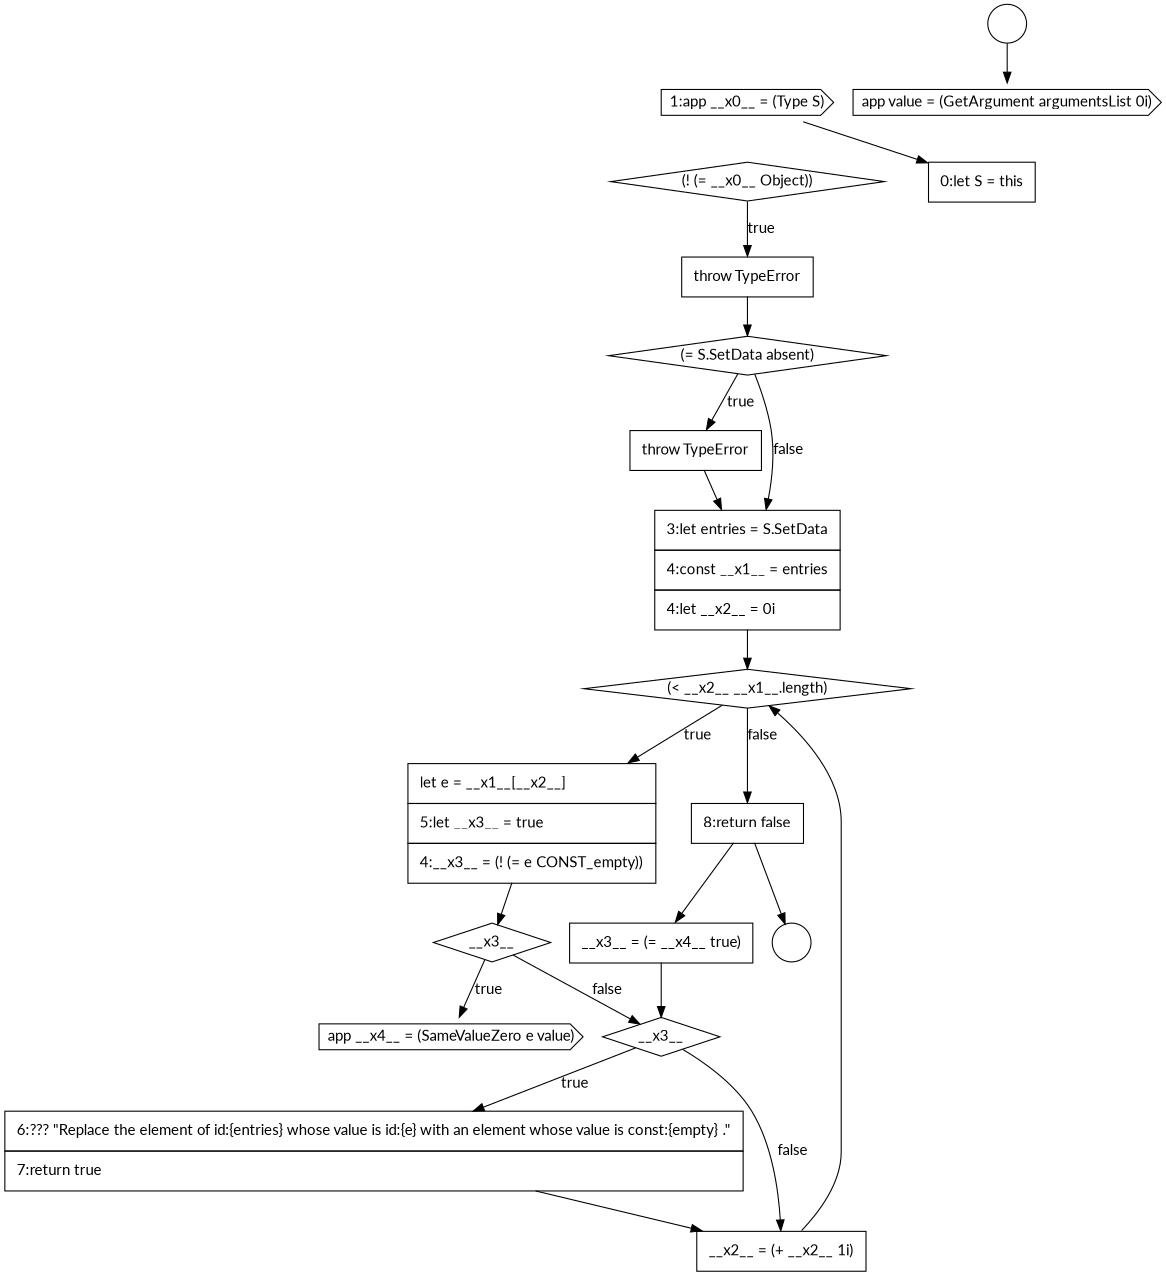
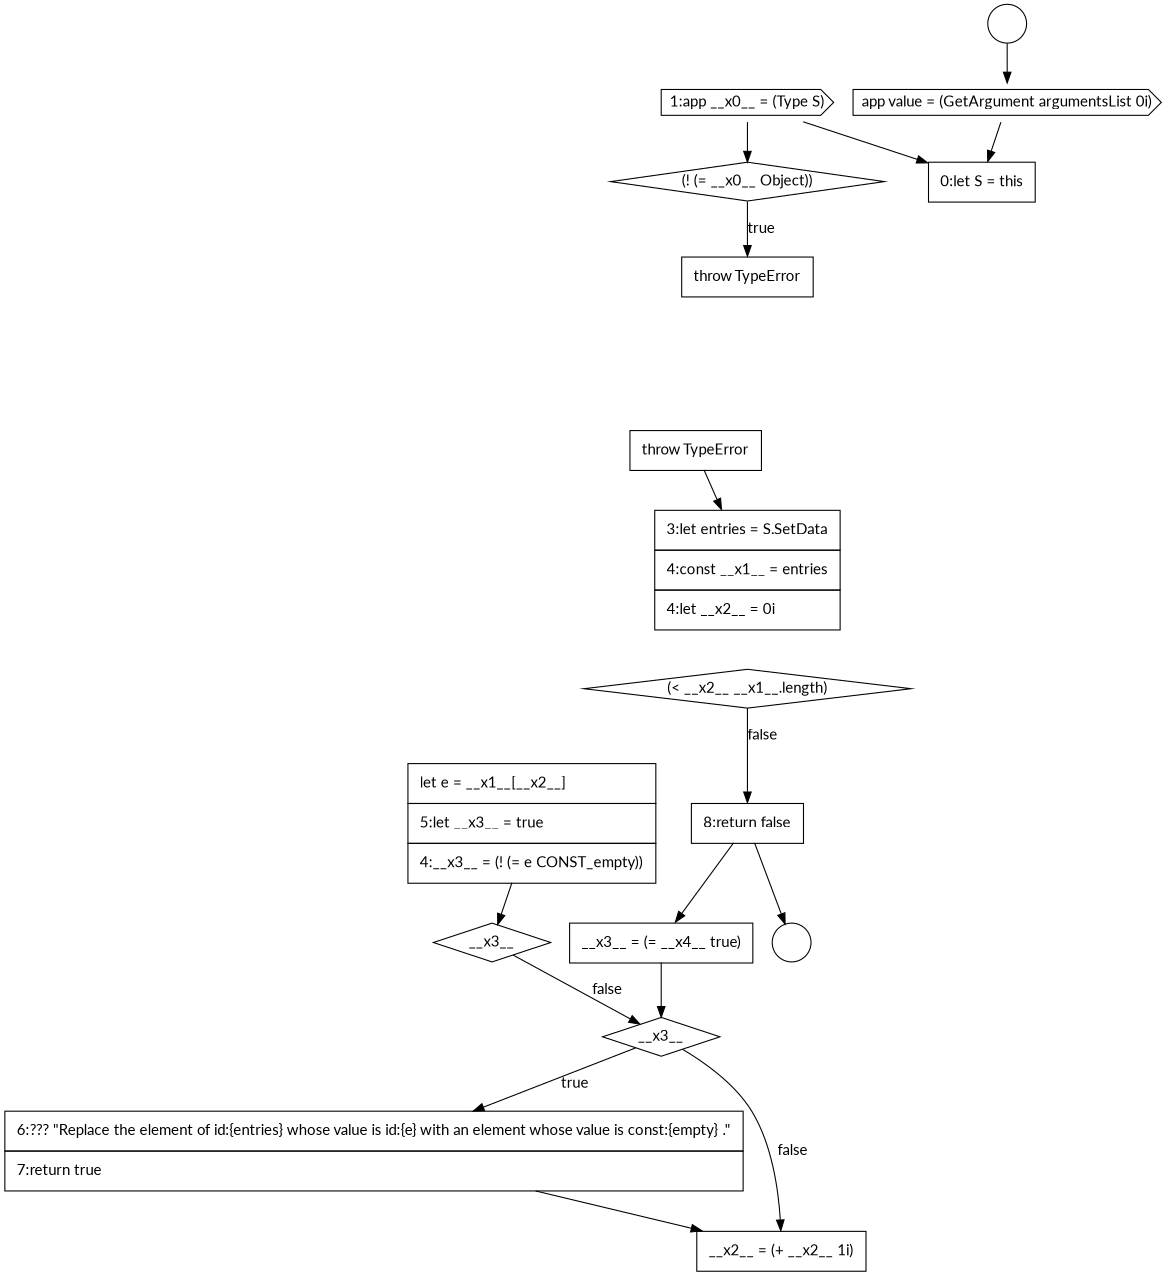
none -> (747, 137)
none -> (996, 137)
(747, 356) -> none
(747, 644) -> none
(680, 731) -> none
(841, 967) -> none
(451, 1037) -> none
